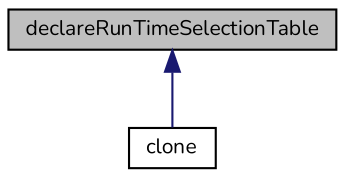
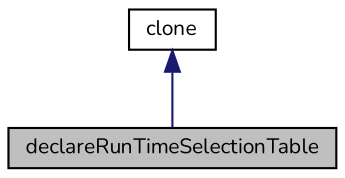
(172, 100) -> (172, 100)
